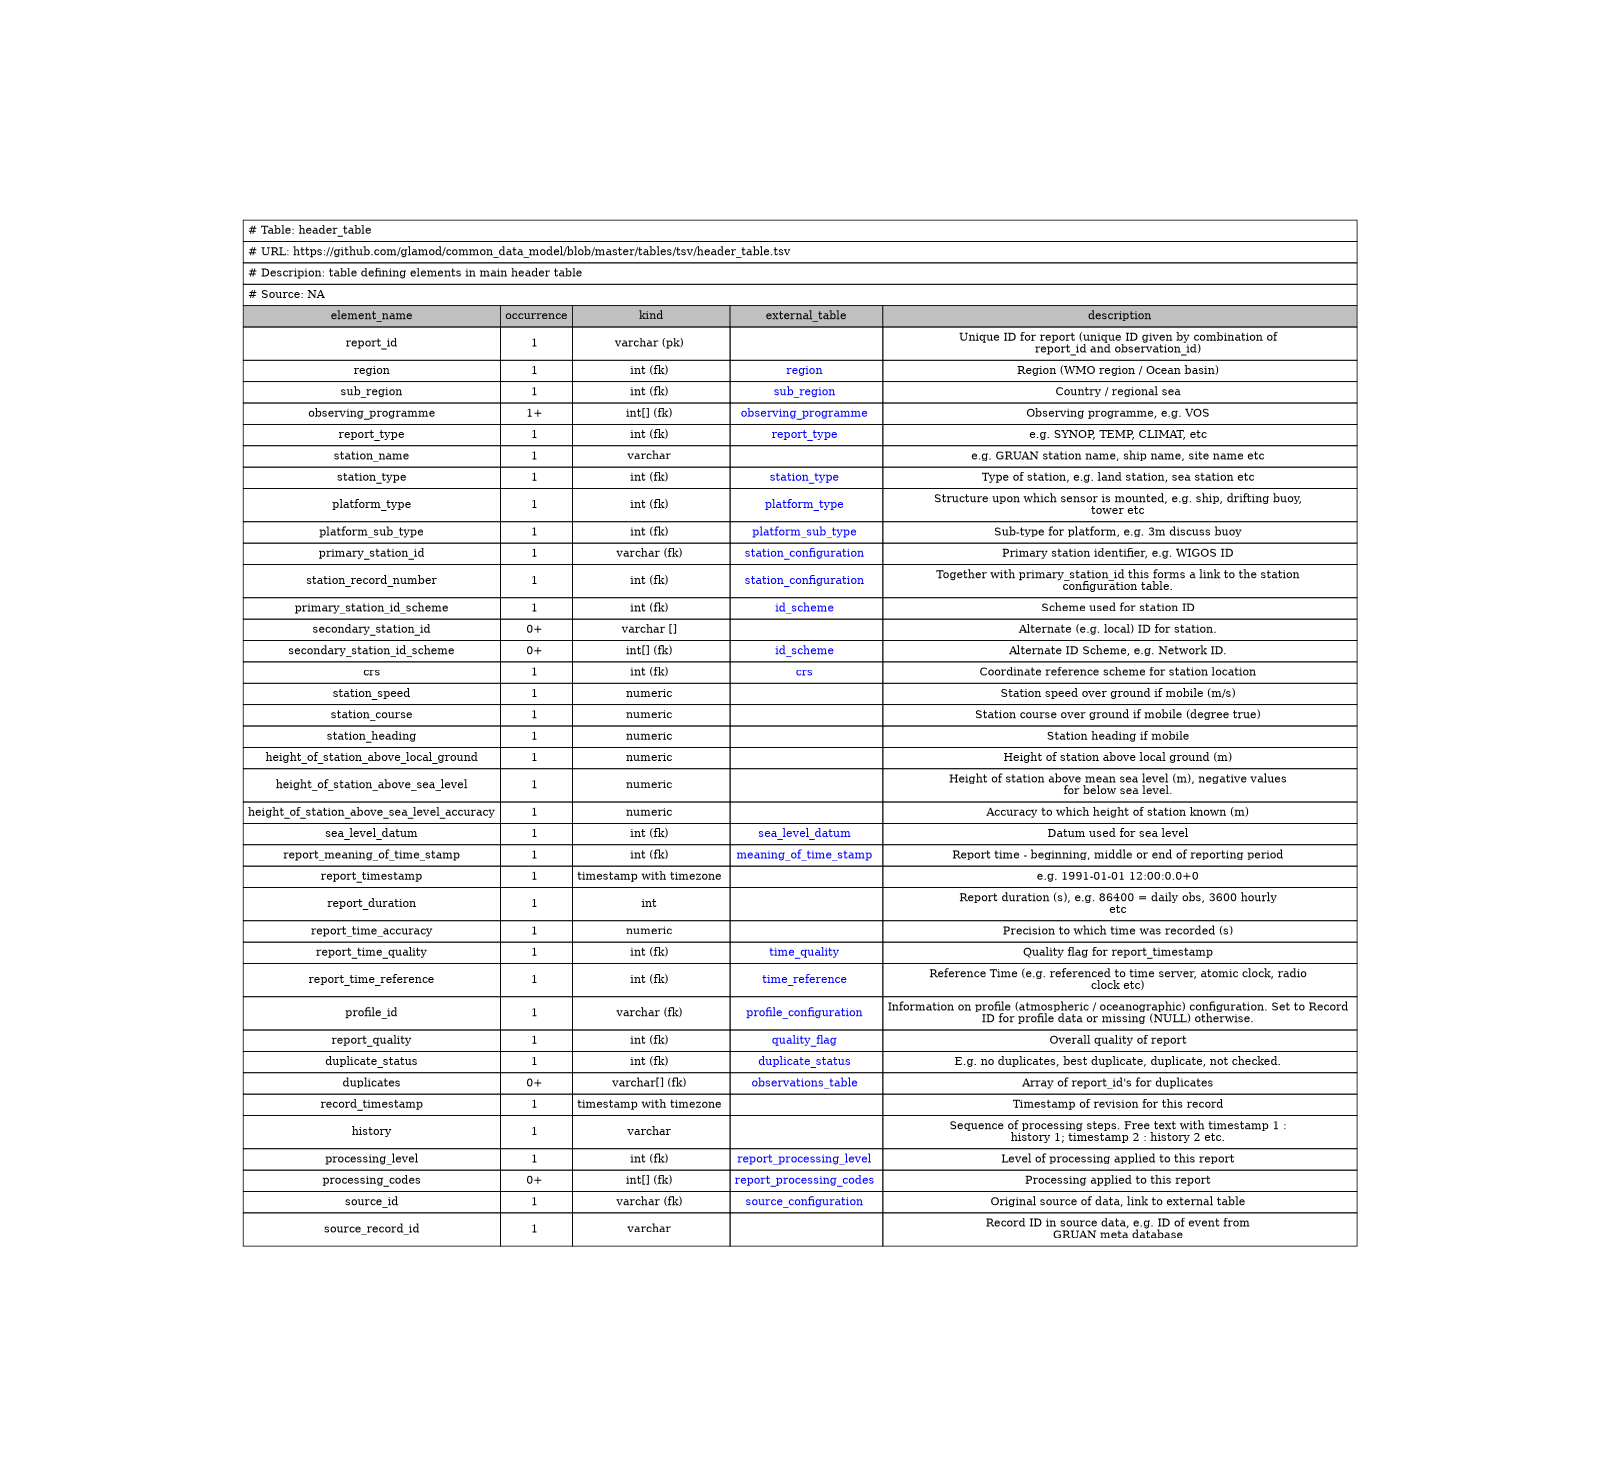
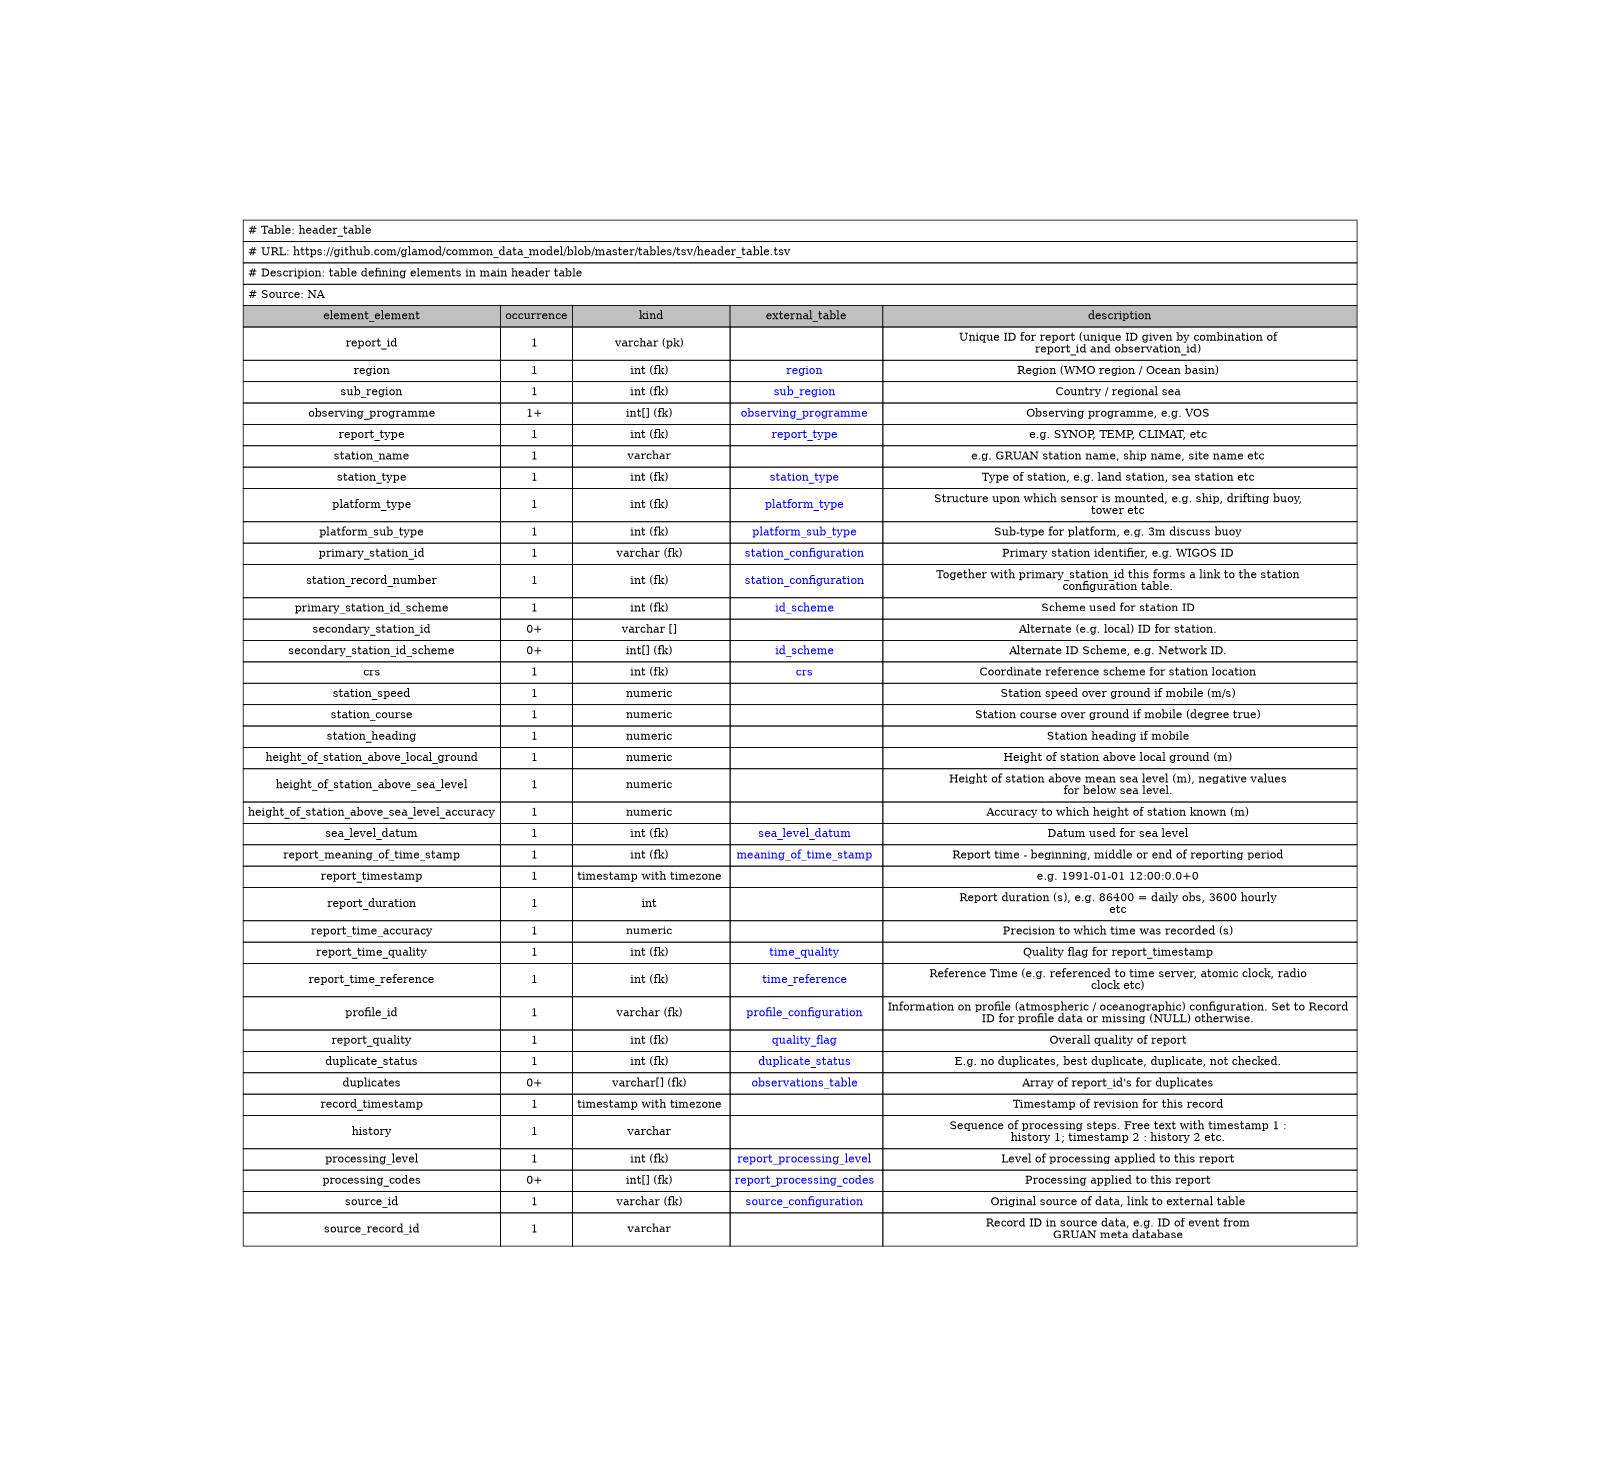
(372, 316) -> (372, 316)
